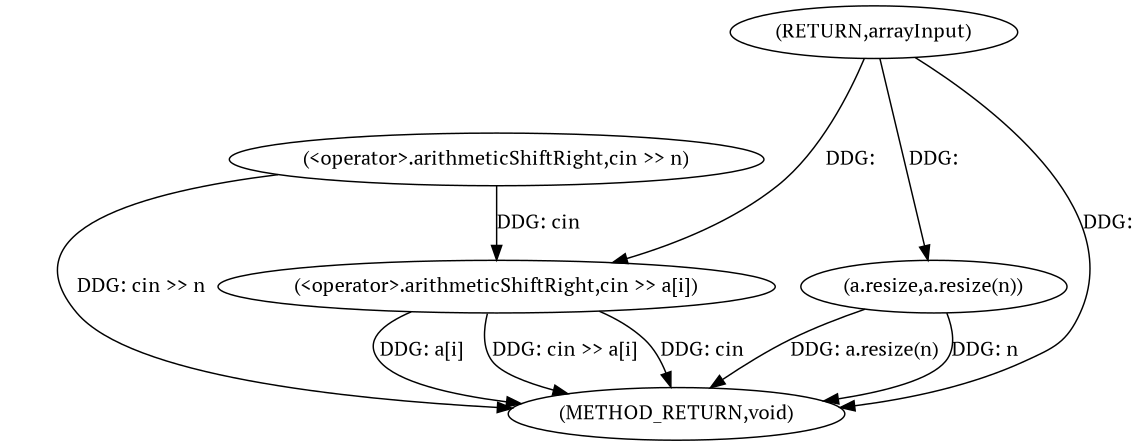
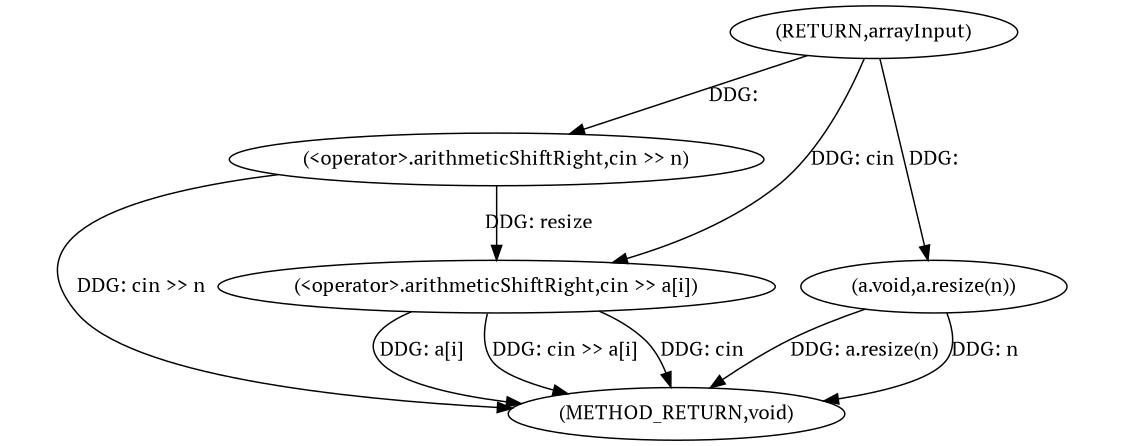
(853, 159) -> (853, 159)
(539, 223) -> (539, 223)
(1089, 275) -> (696, 92)
(934, 287) -> (934, 287)
